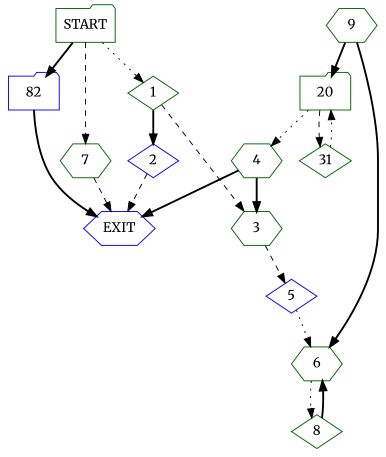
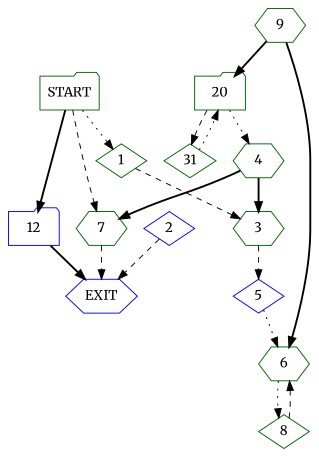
(34, 93) -> (34, 228)
(153, 122) -> none
(195, 191) -> (176, 196)
(323, 404) -> (290, 404)
